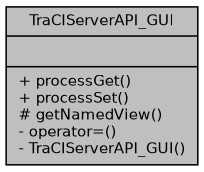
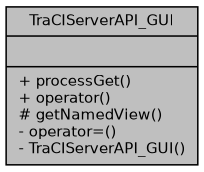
(74, 98) -> (65, 98)
